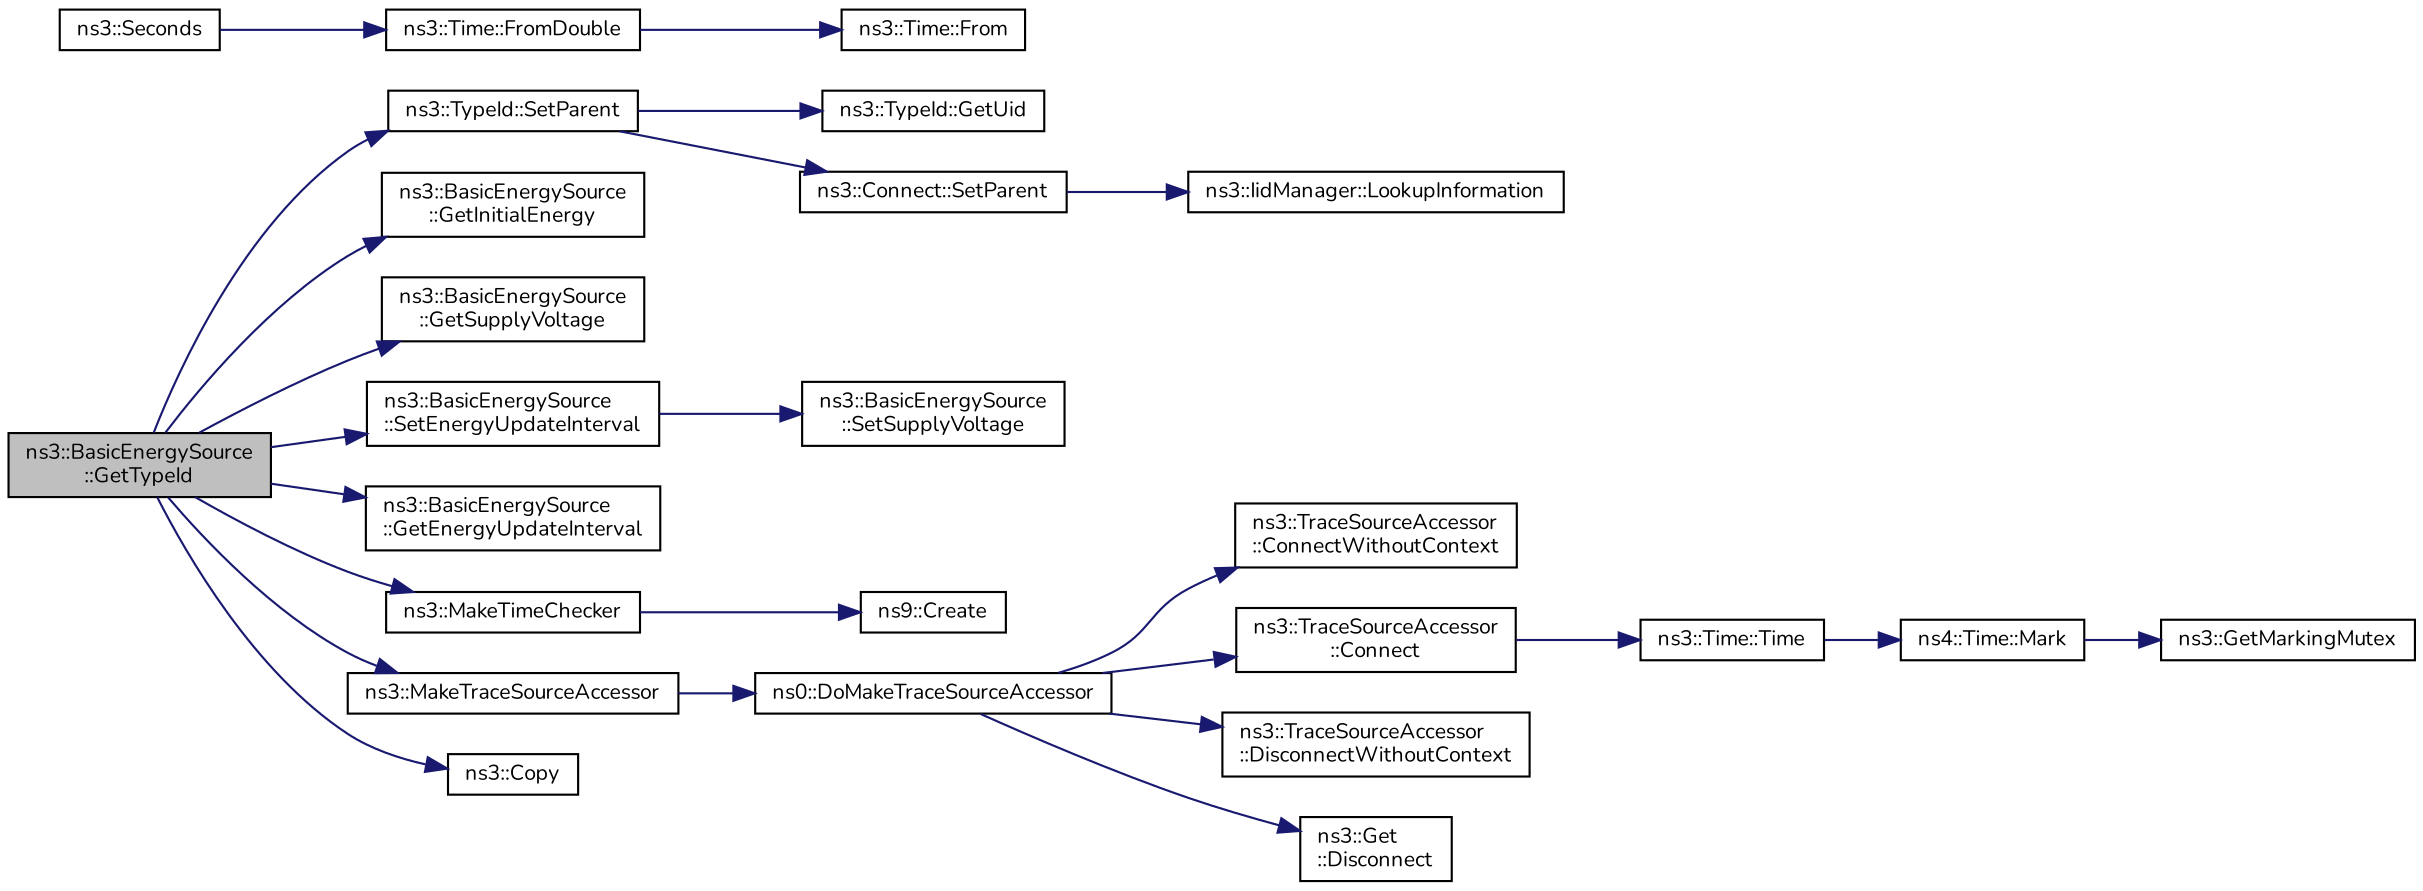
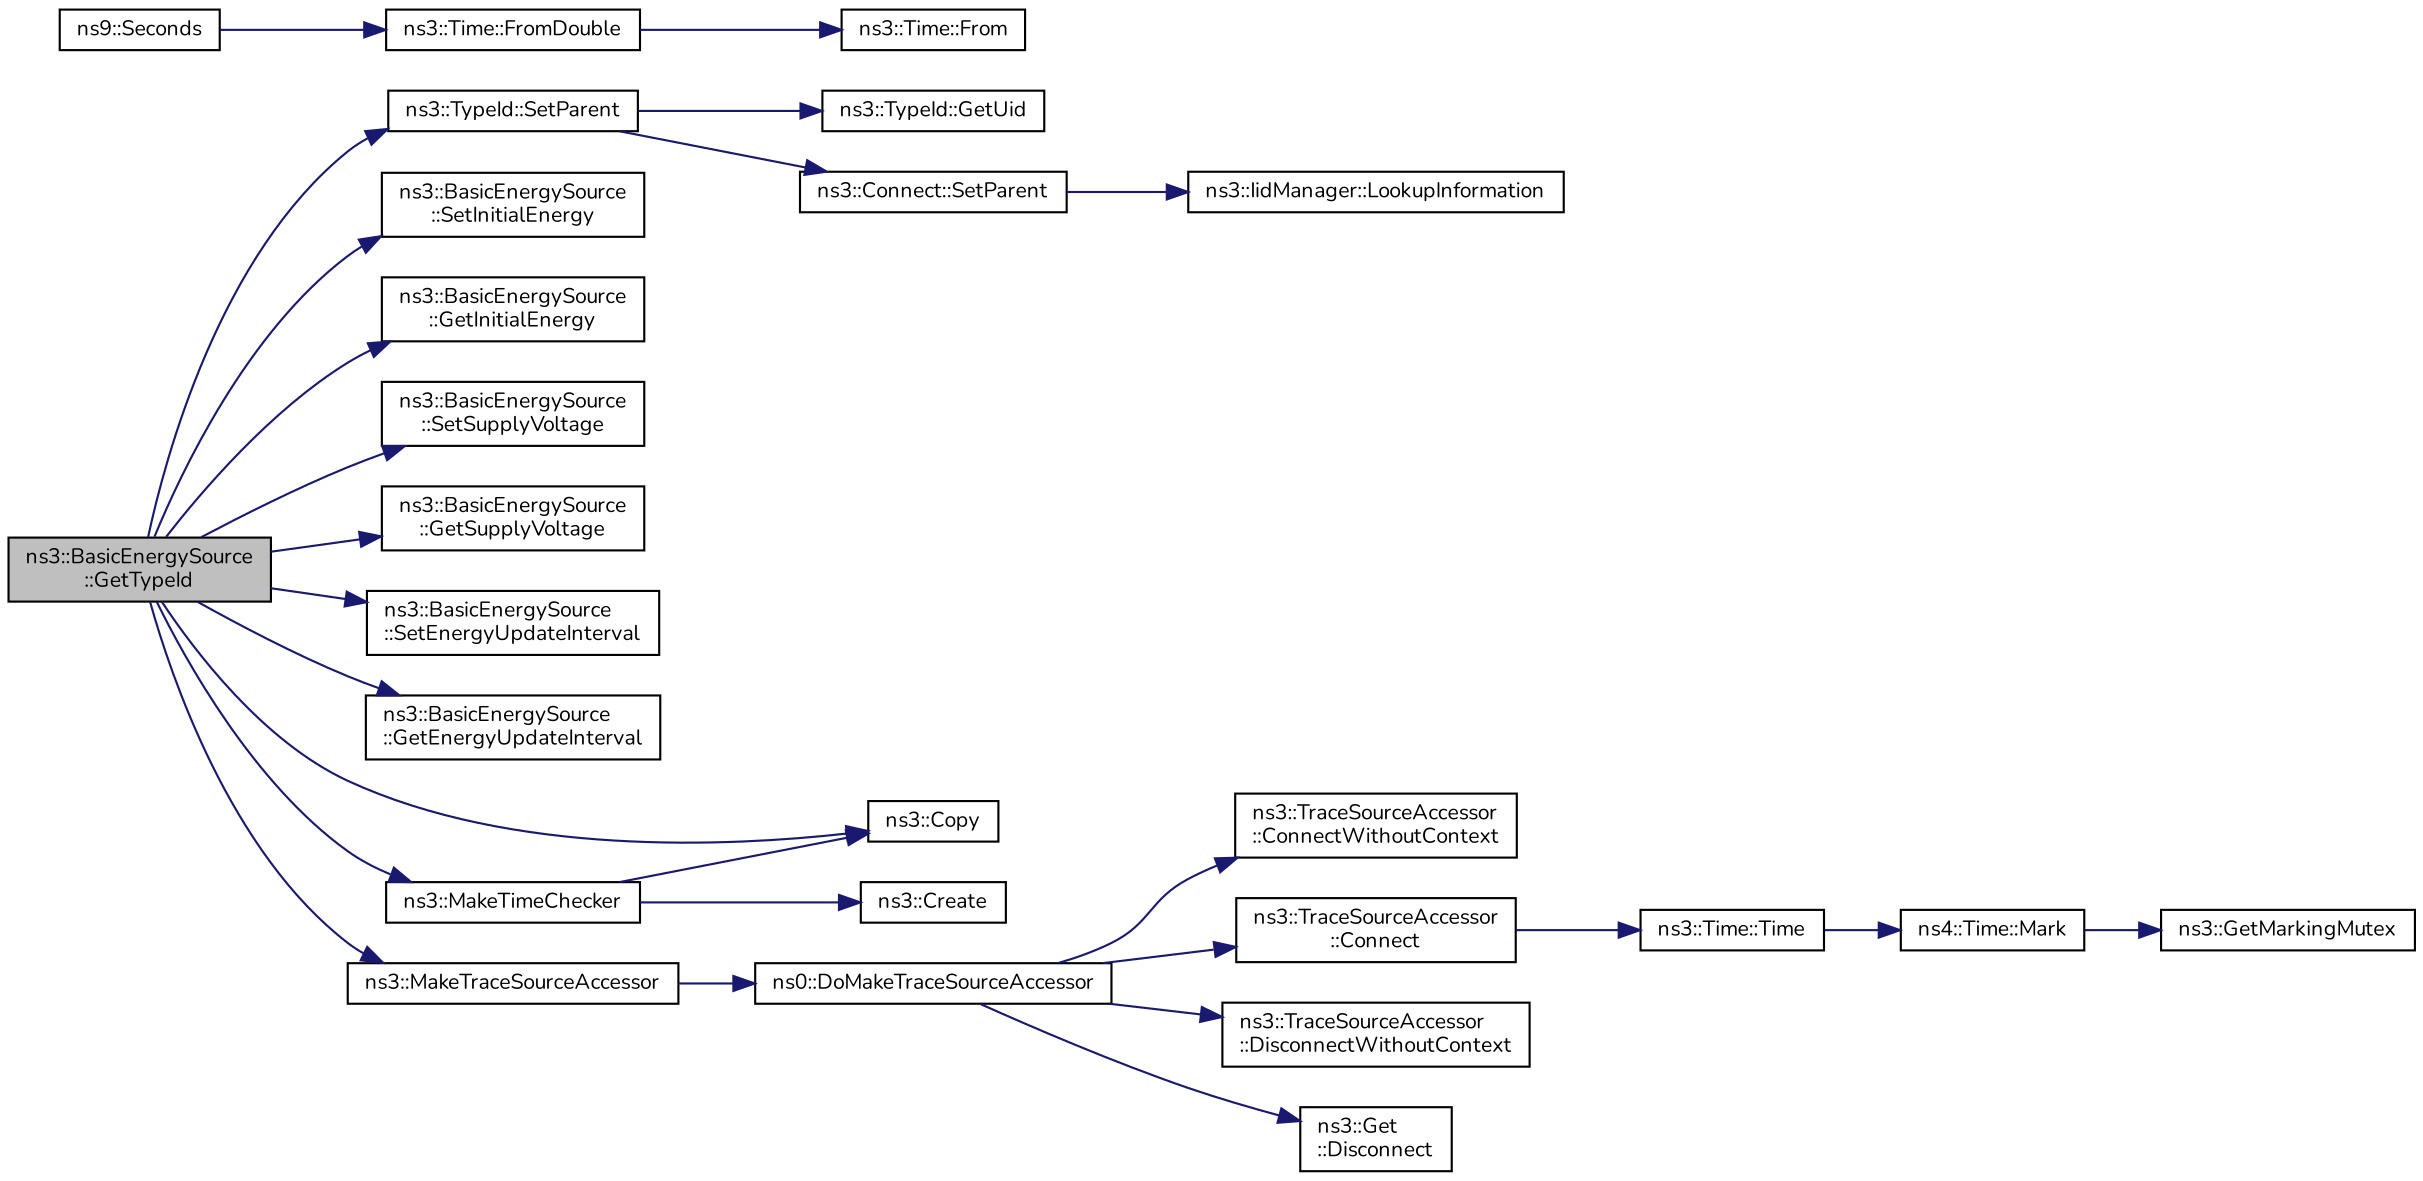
(140, 30) -> (140, 30)
none -> (513, 205)
(720, 414) -> (291, 492)
(933, 612) -> (933, 902)
none -> (733, 860)
